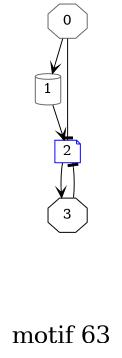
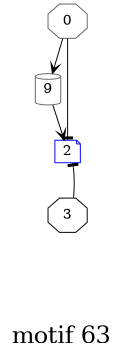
(48, 89) -> (48, 89)
(61, 175) -> none
